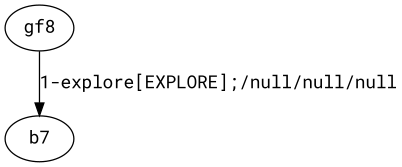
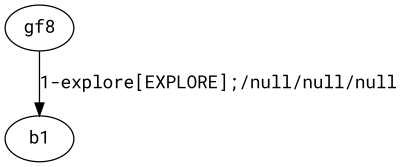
(39, 139) -> (39, 139)
